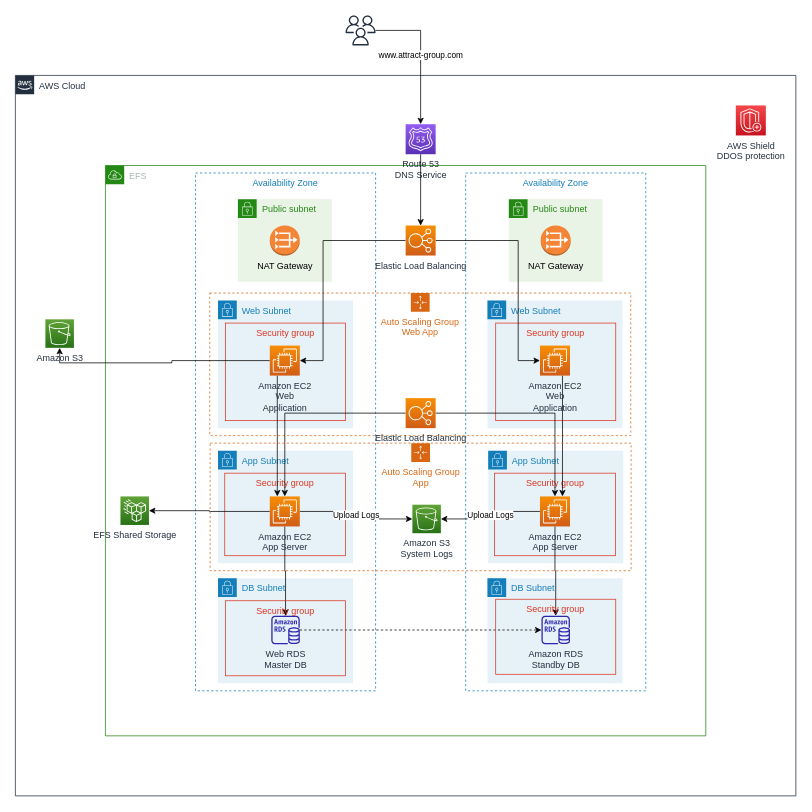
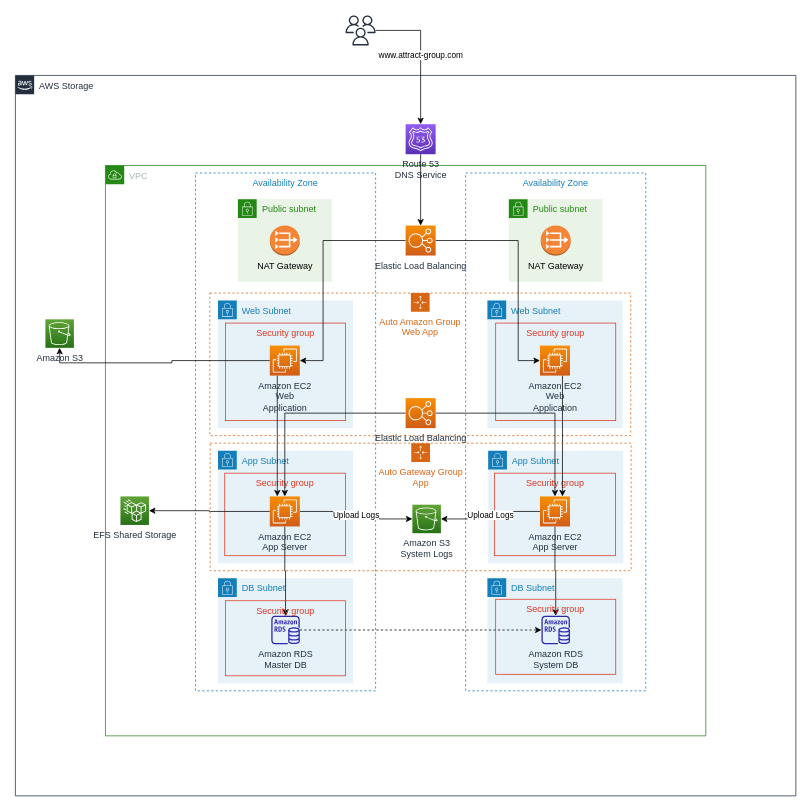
(60, 86) -> (66, 86)
(750, 120) -> none
(137, 176) -> (137, 176)
(420, 328) -> (420, 328)
(421, 478) -> (421, 478)
(286, 660) -> (286, 660)
(556, 660) -> (556, 660)
